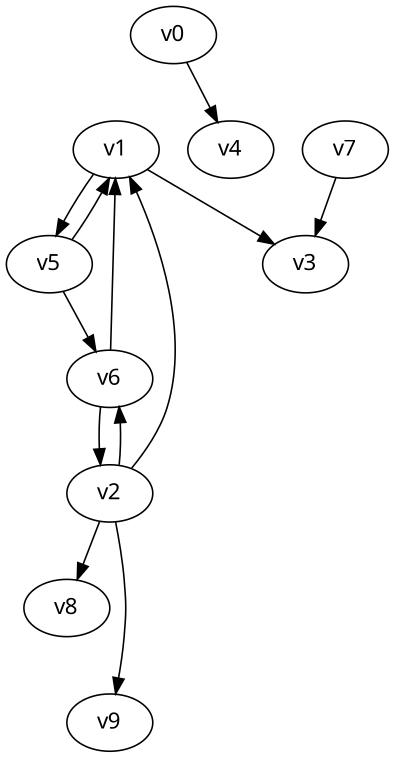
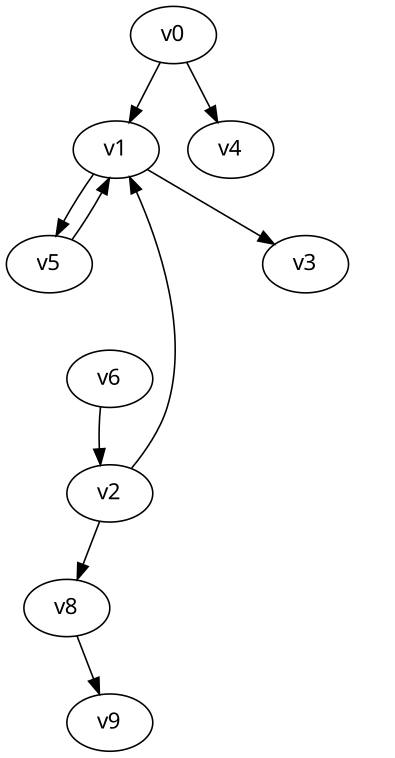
(345, 150) -> none
(113, 272) -> (149, 85)
(76, 314) -> none
(120, 444) -> none
(126, 600) -> (85, 658)
